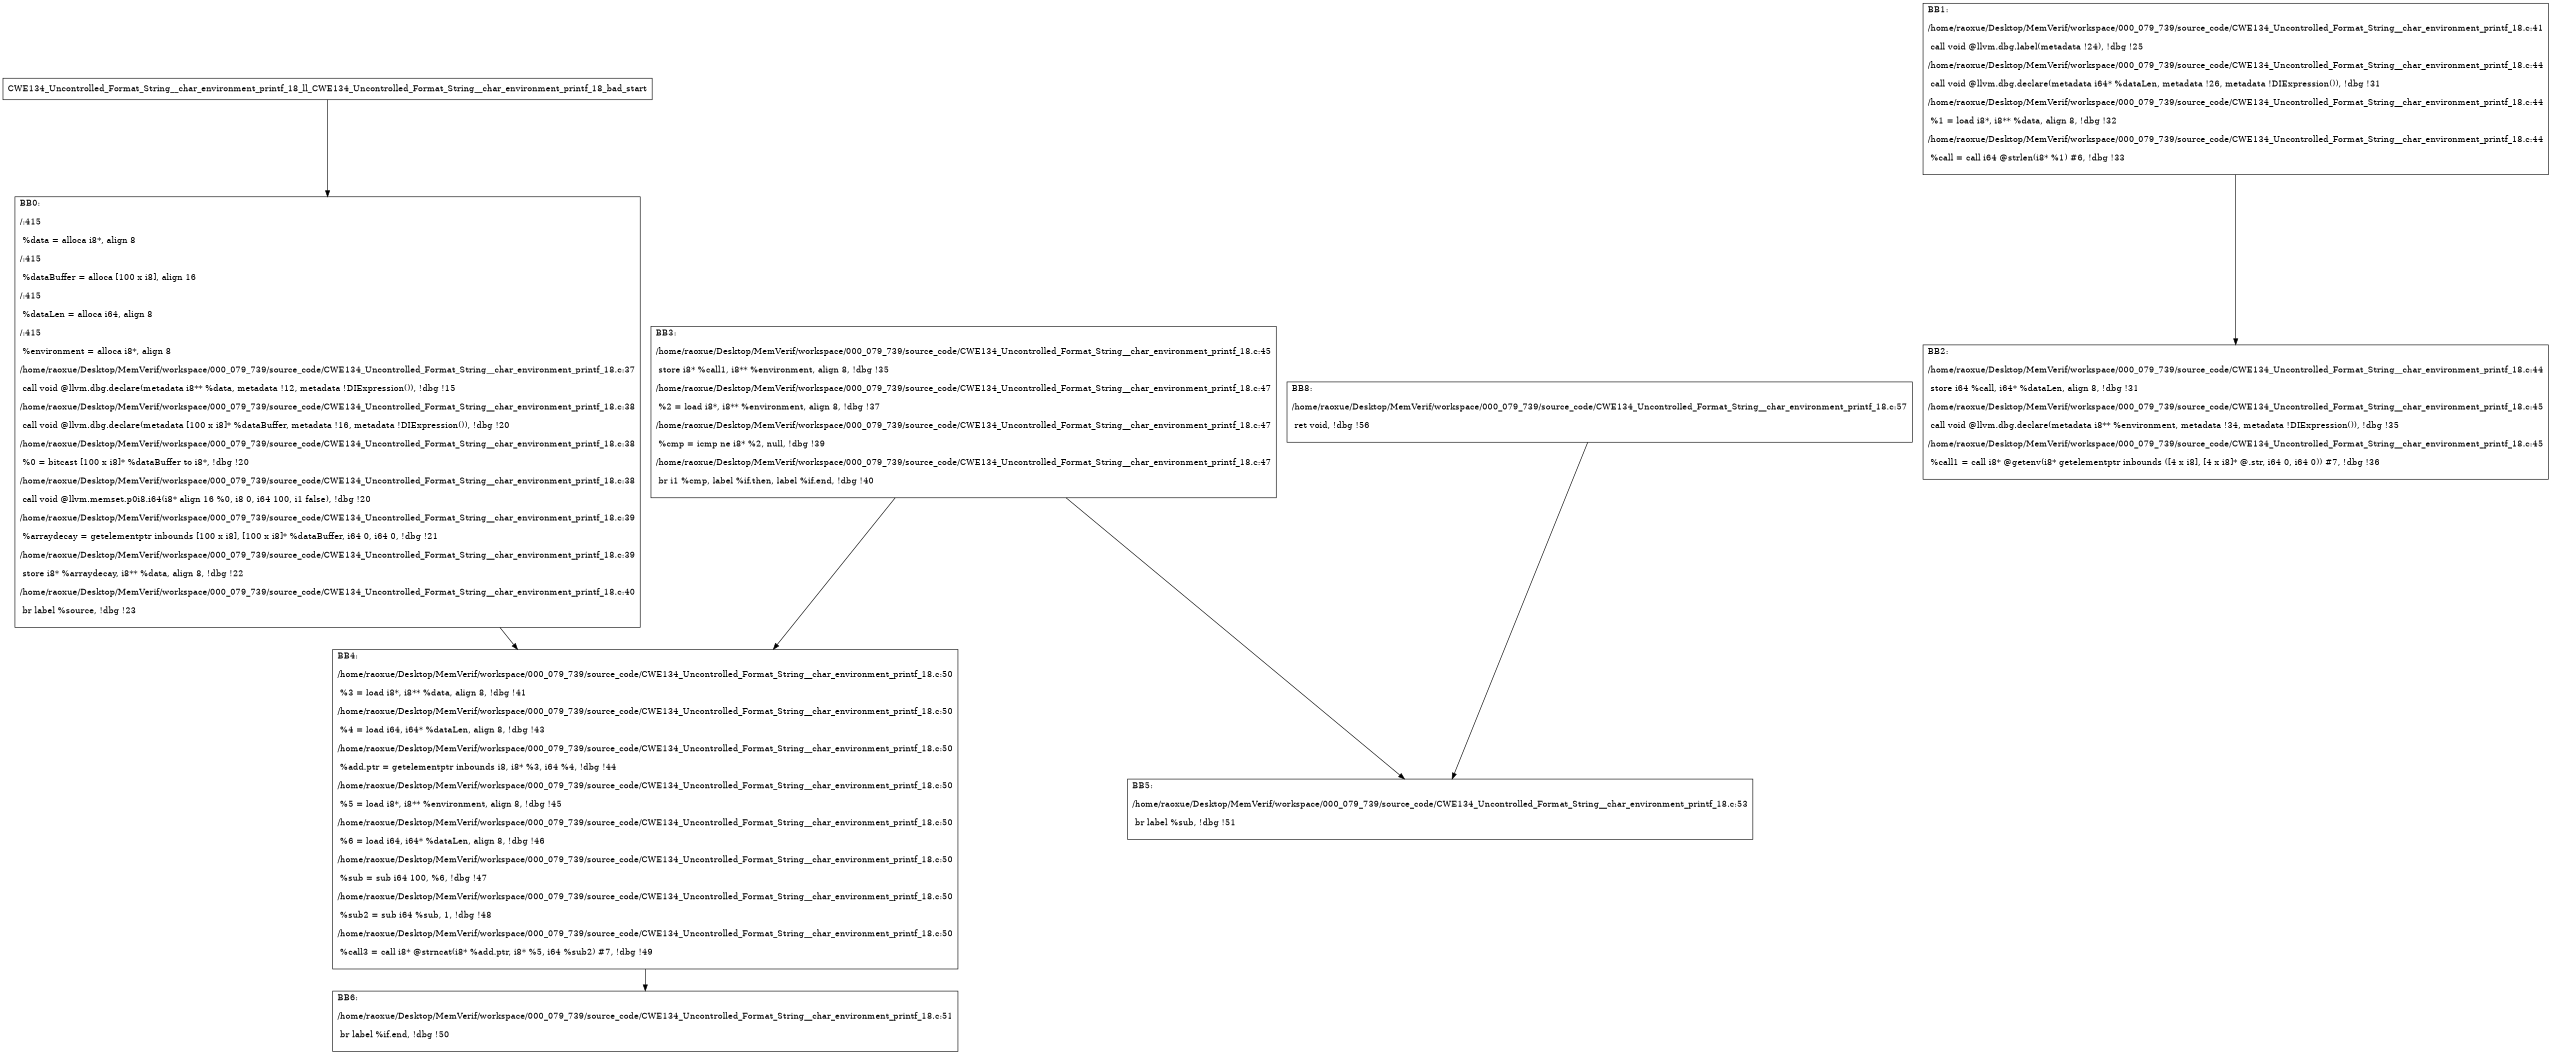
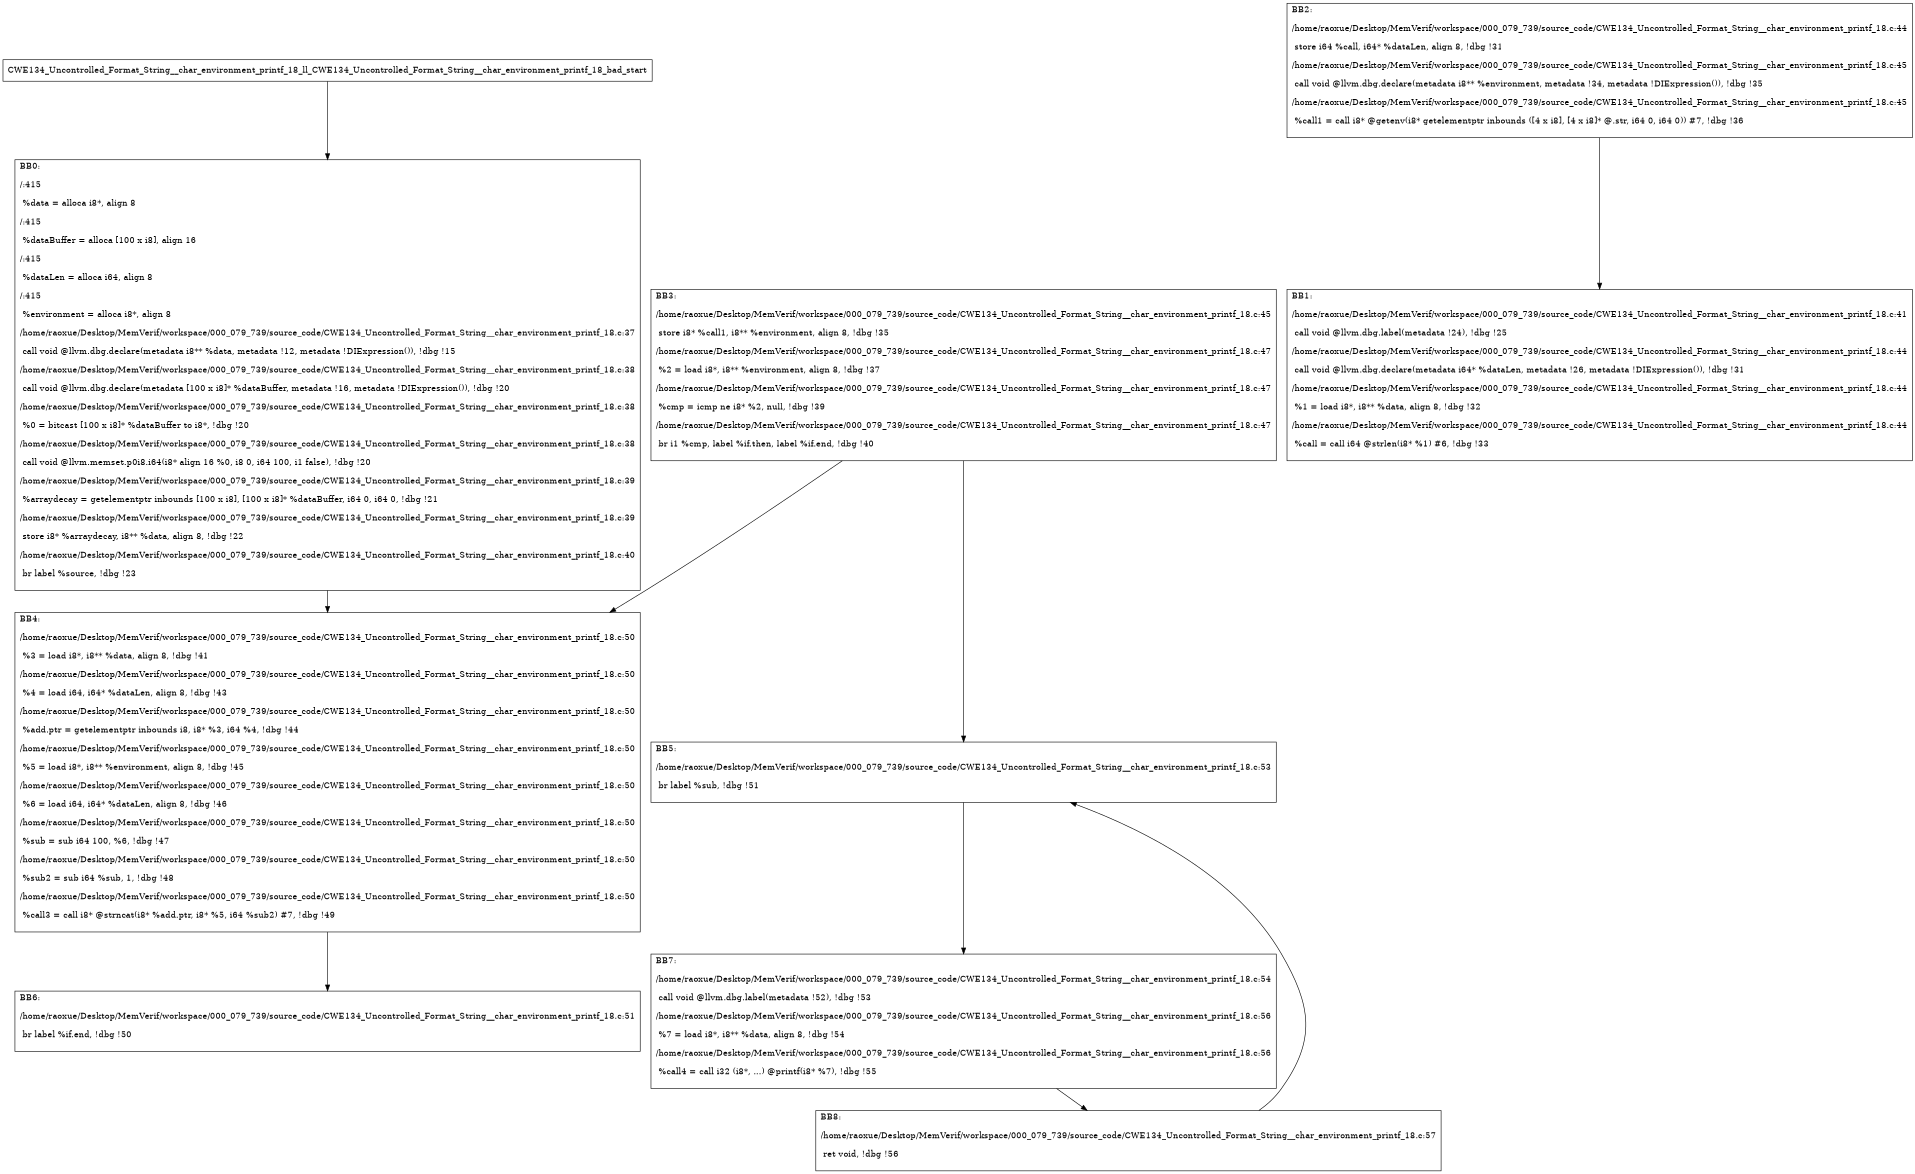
(2236, 257) -> (1600, 210)
none -> (964, 1021)
